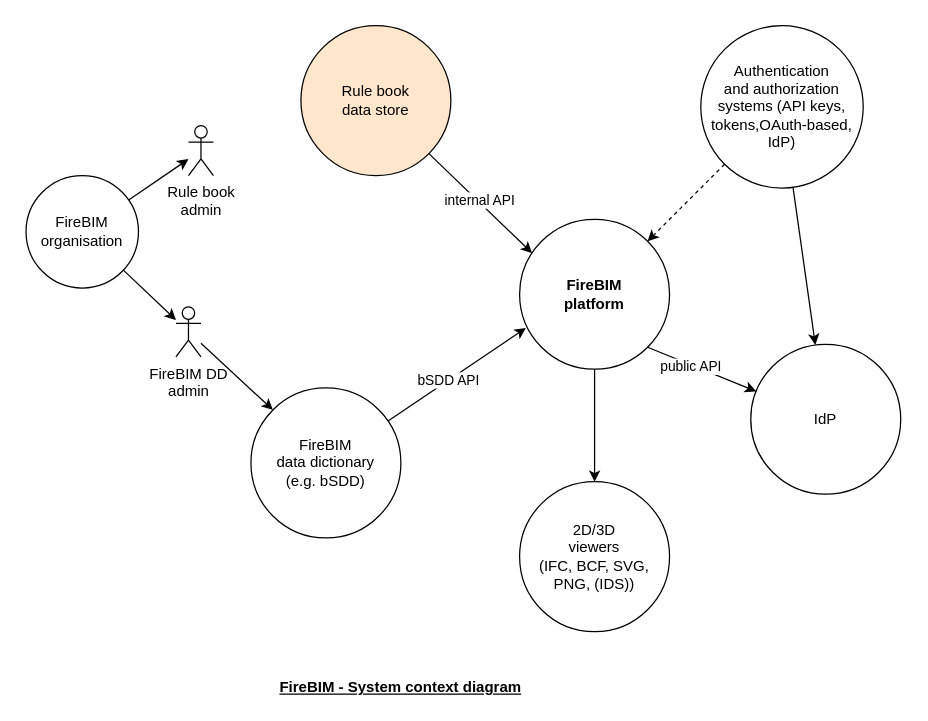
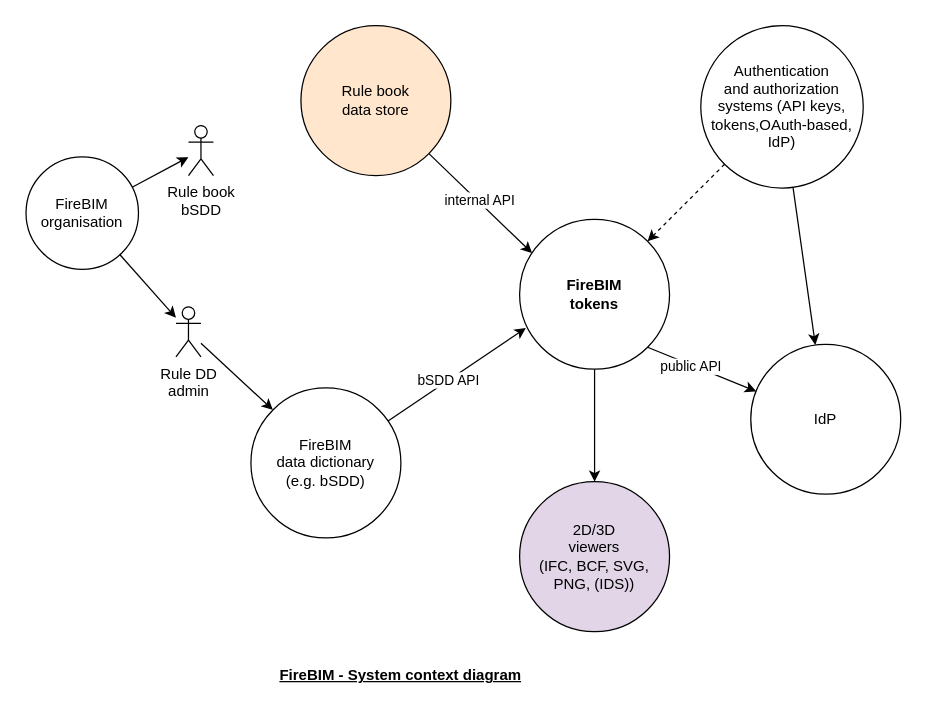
(201, 202) -> (201, 202)
(82, 232) -> (82, 213)
(594, 294) -> (594, 294)
(189, 384) -> (189, 384)
(594, 557) -> (594, 557)
(401, 688) -> (401, 676)
